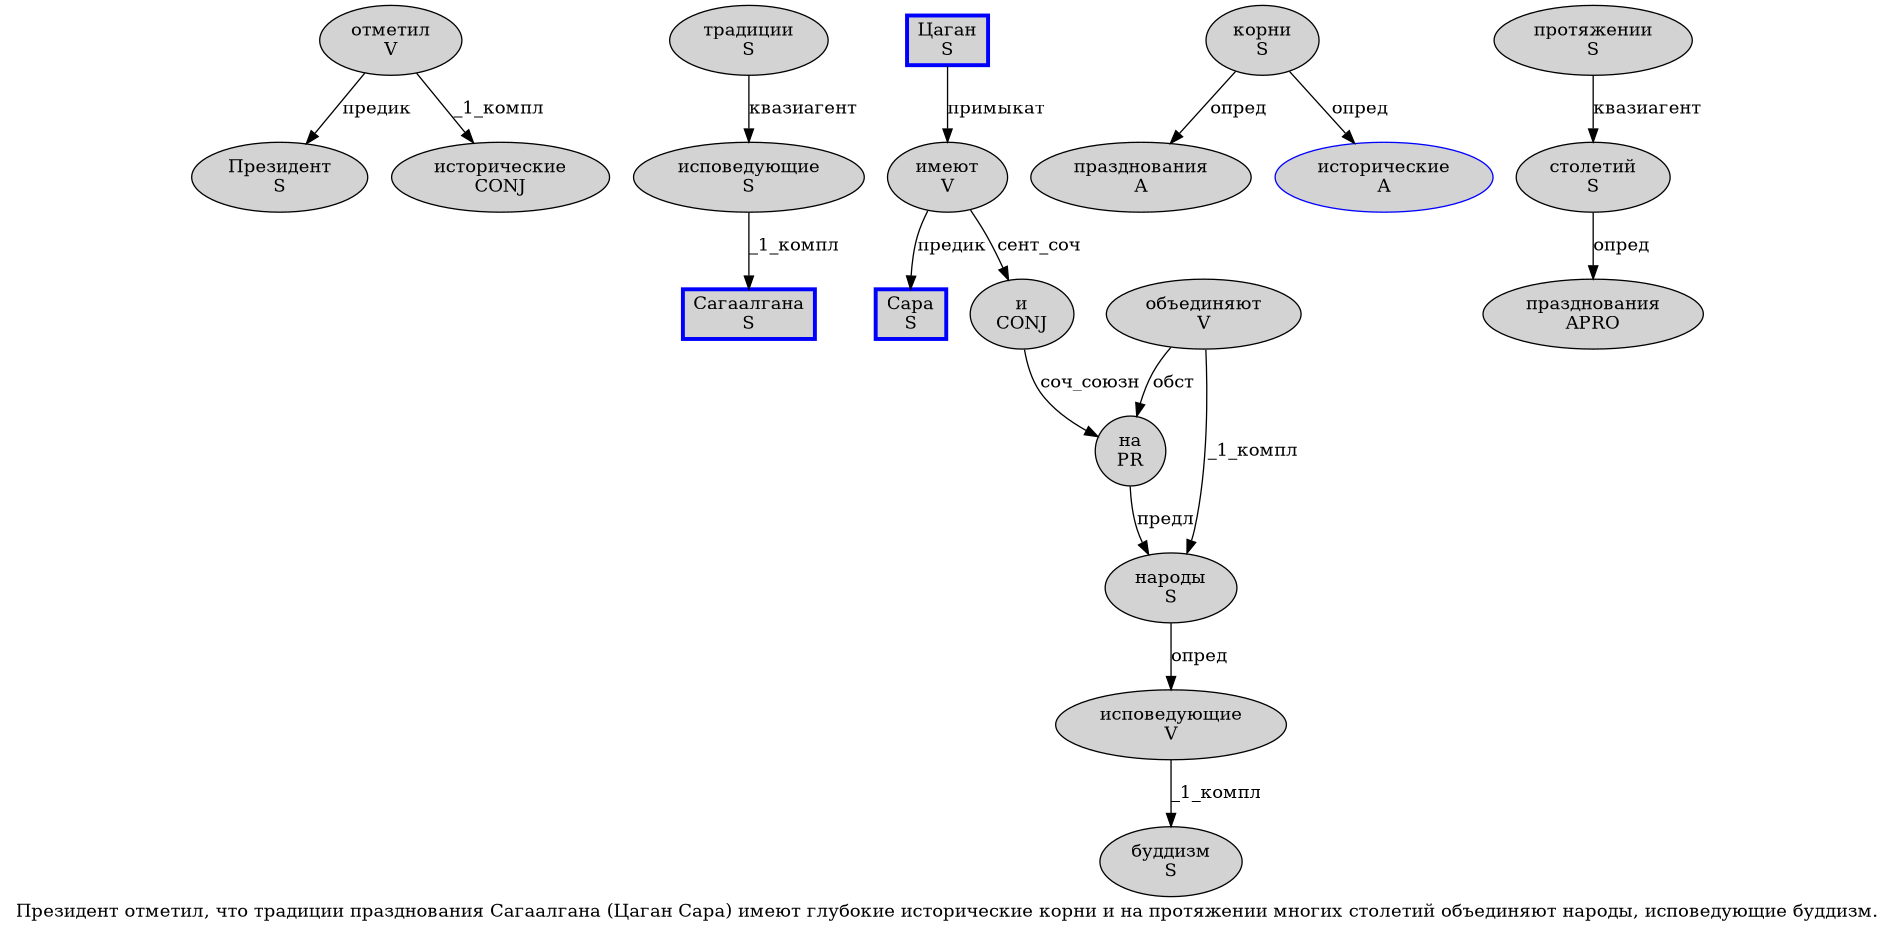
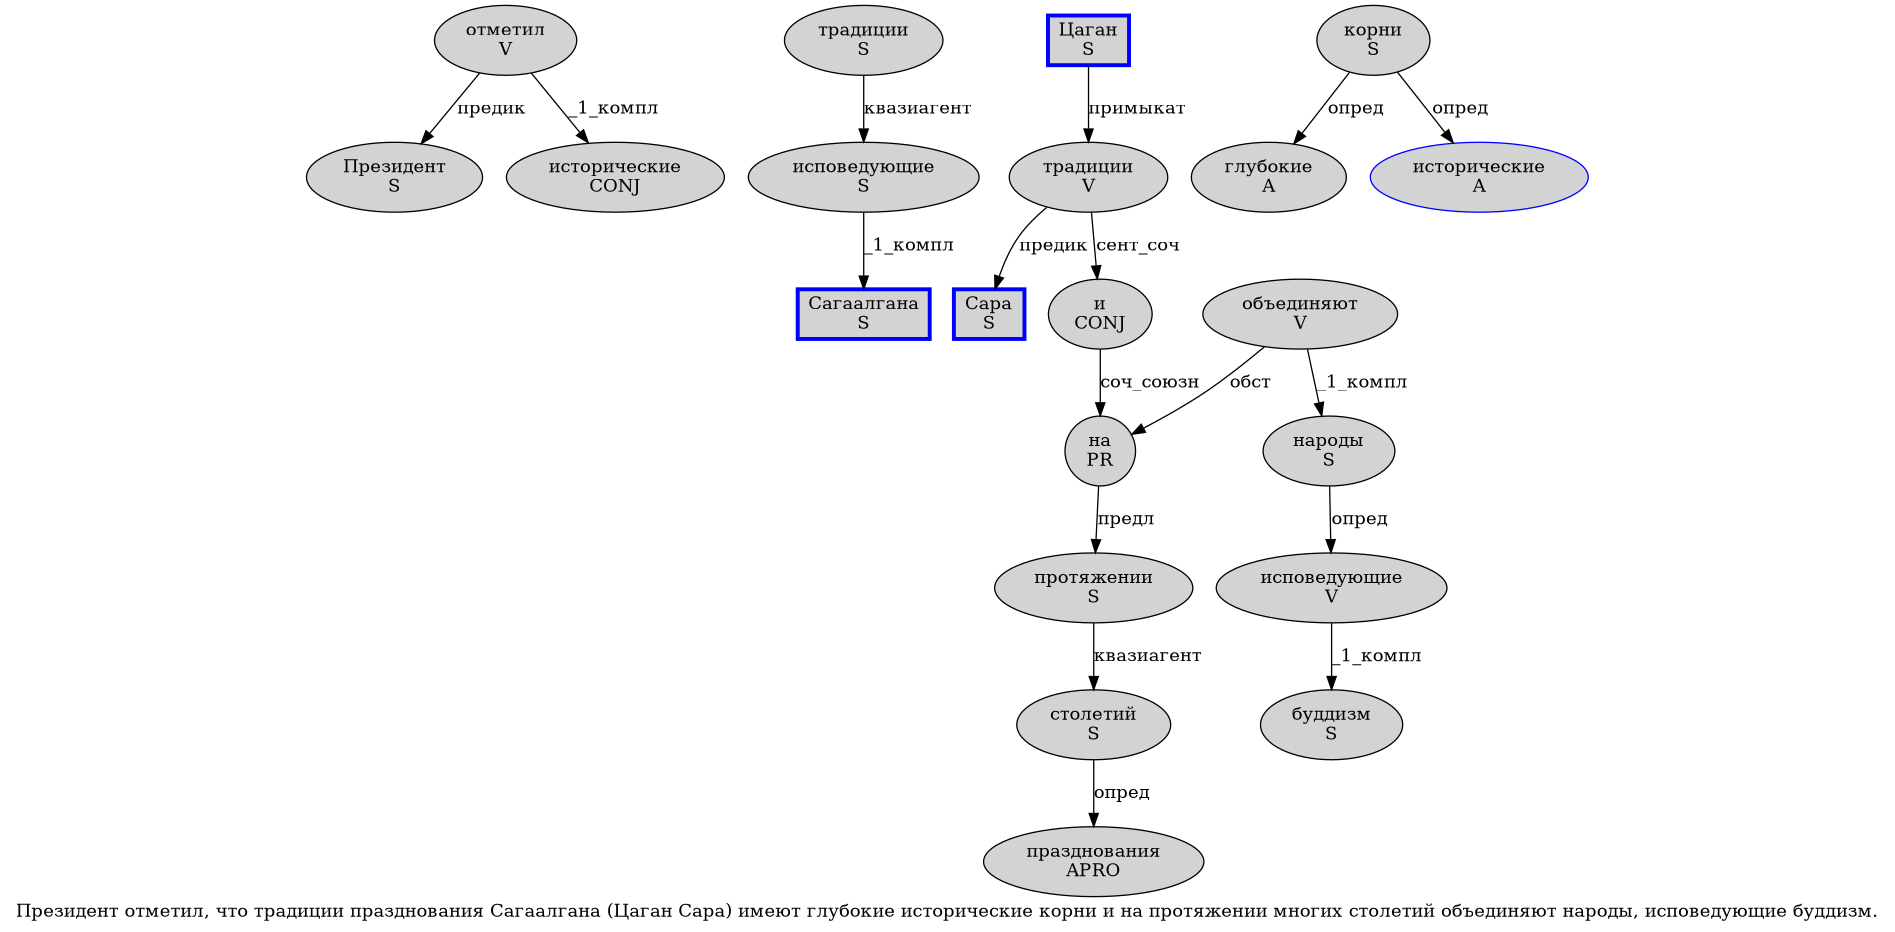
(948, 177) -> (1089, 177)
(1141, 177) -> (1269, 177)
(1133, 515) -> (1097, 513)
